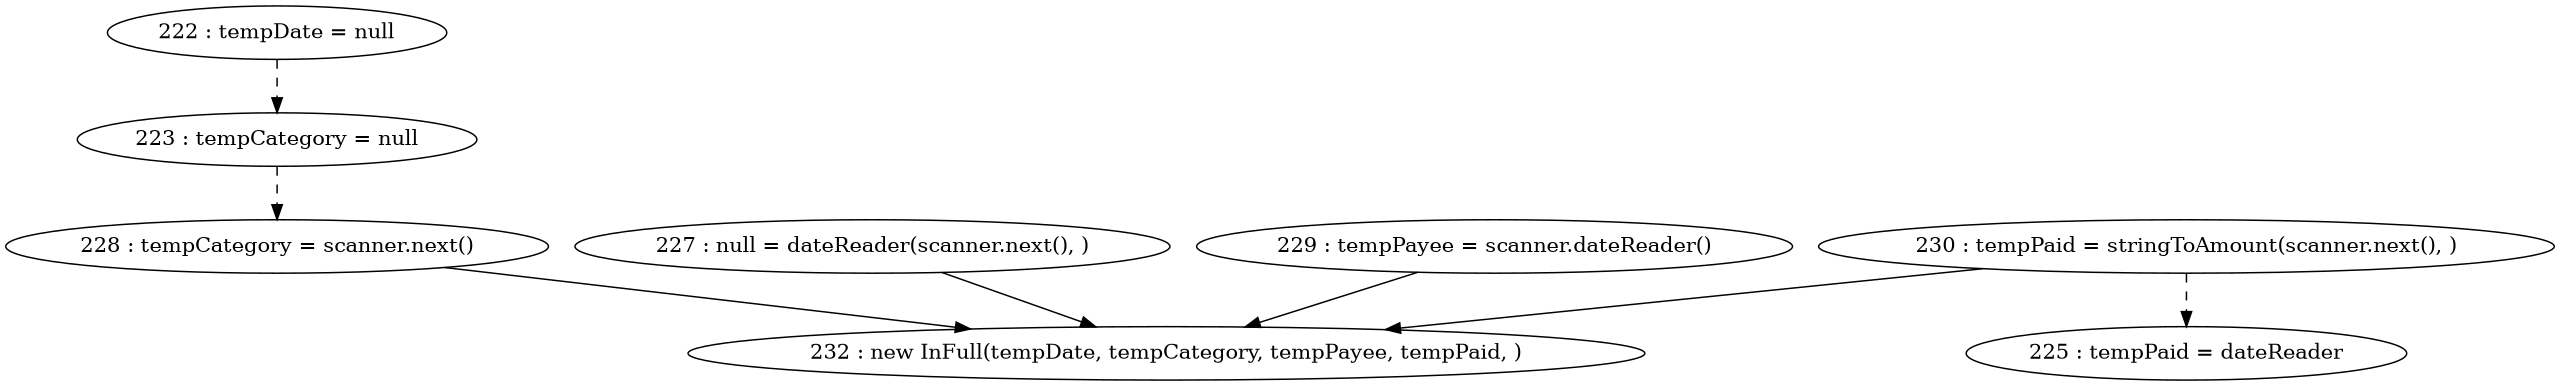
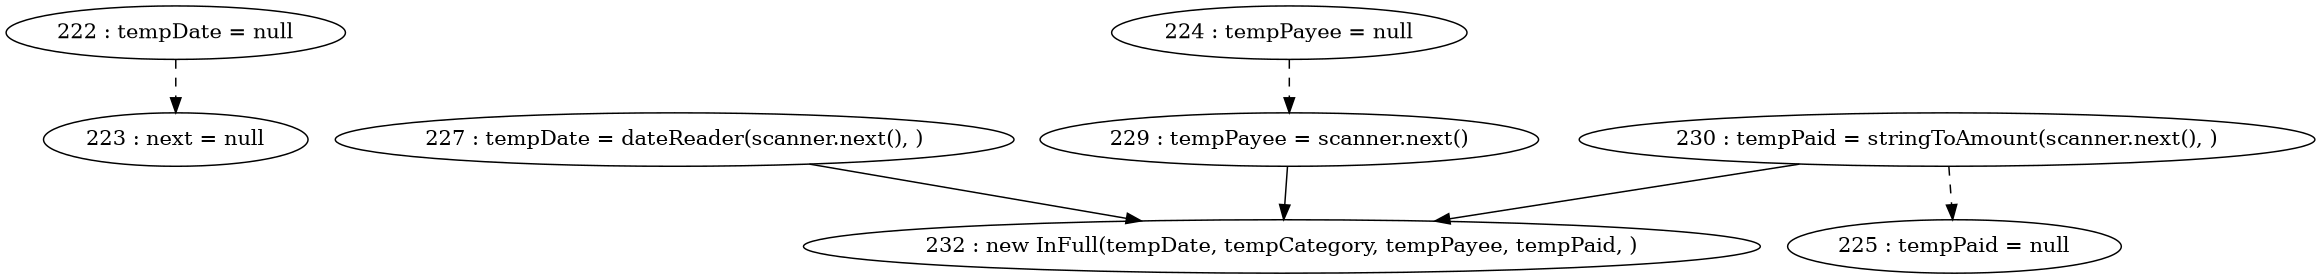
none -> (1289, 33)
(277, 140) -> (176, 140)
(277, 246) -> none
(872, 246) -> (675, 140)
(1495, 246) -> (1289, 140)
(2186, 353) -> (1954, 246)
